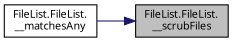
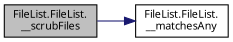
(111, 21) -> (111, 21)
